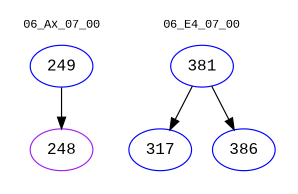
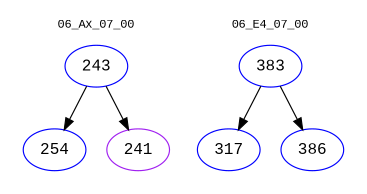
(62, 66) -> (96, 66)
(202, 66) -> (271, 66)
none -> (55, 150)
(62, 150) -> (138, 150)
